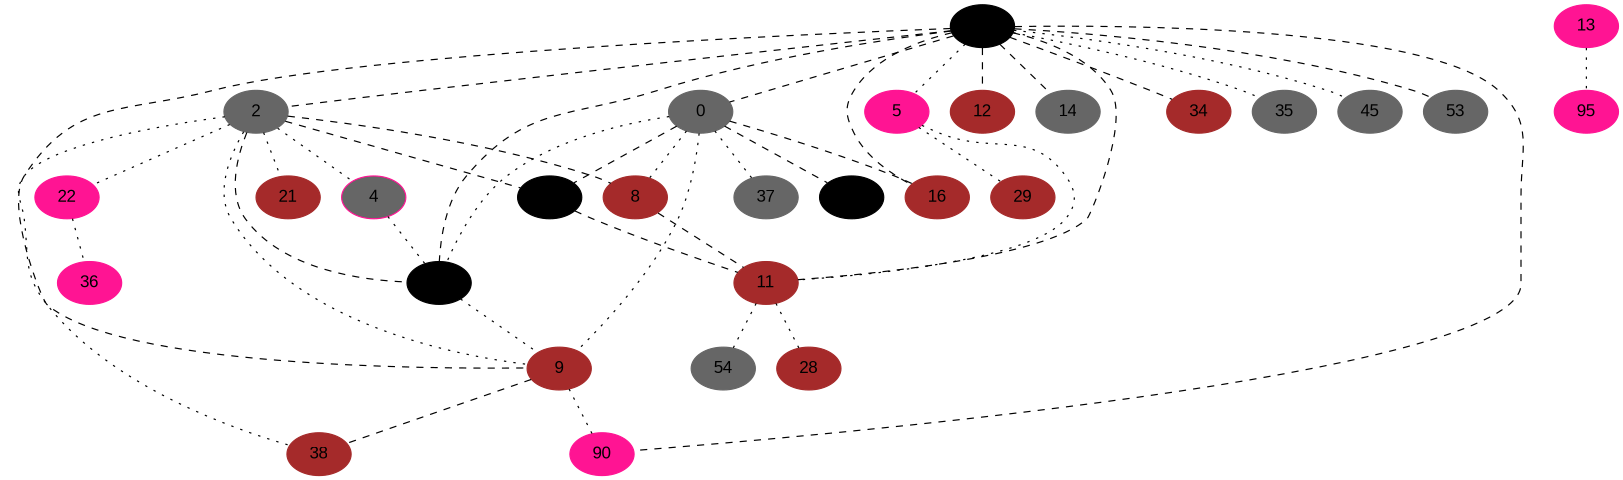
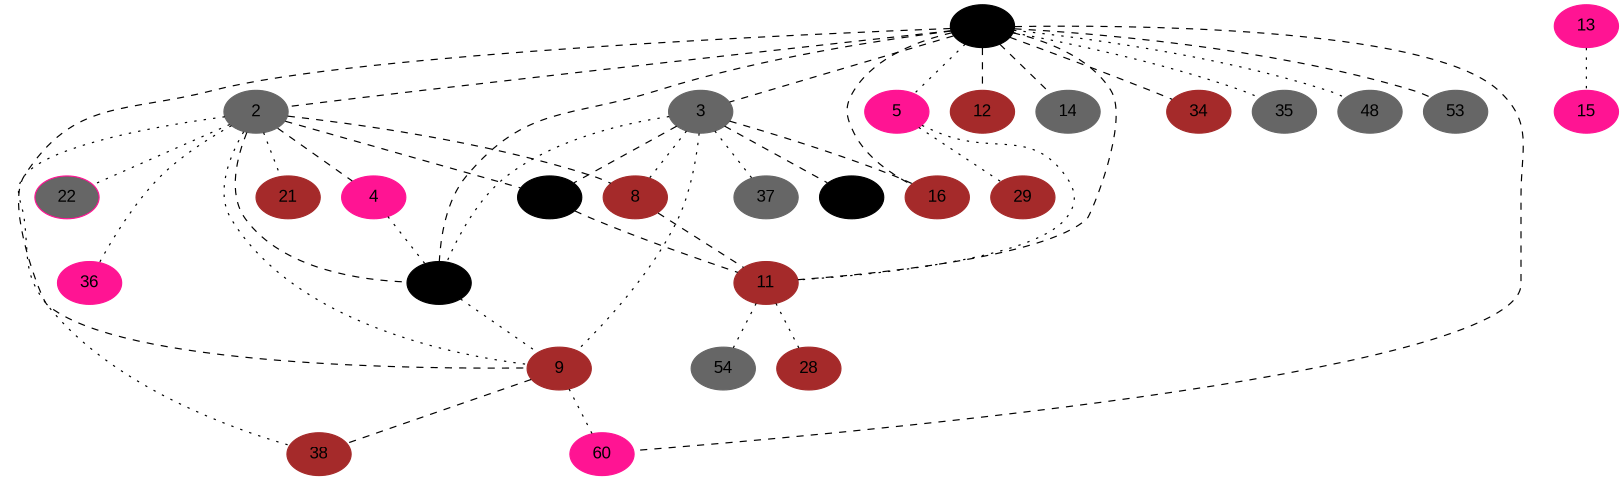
(701, 112) -> (701, 112)
(1370, 112) -> (1370, 112)
(1586, 112) -> (1586, 112)
(315, 155) -> (315, 155)
(67, 197) -> (67, 197)
(374, 197) -> (374, 197)
(78, 240) -> (154, 183)
(602, 454) -> (602, 454)
